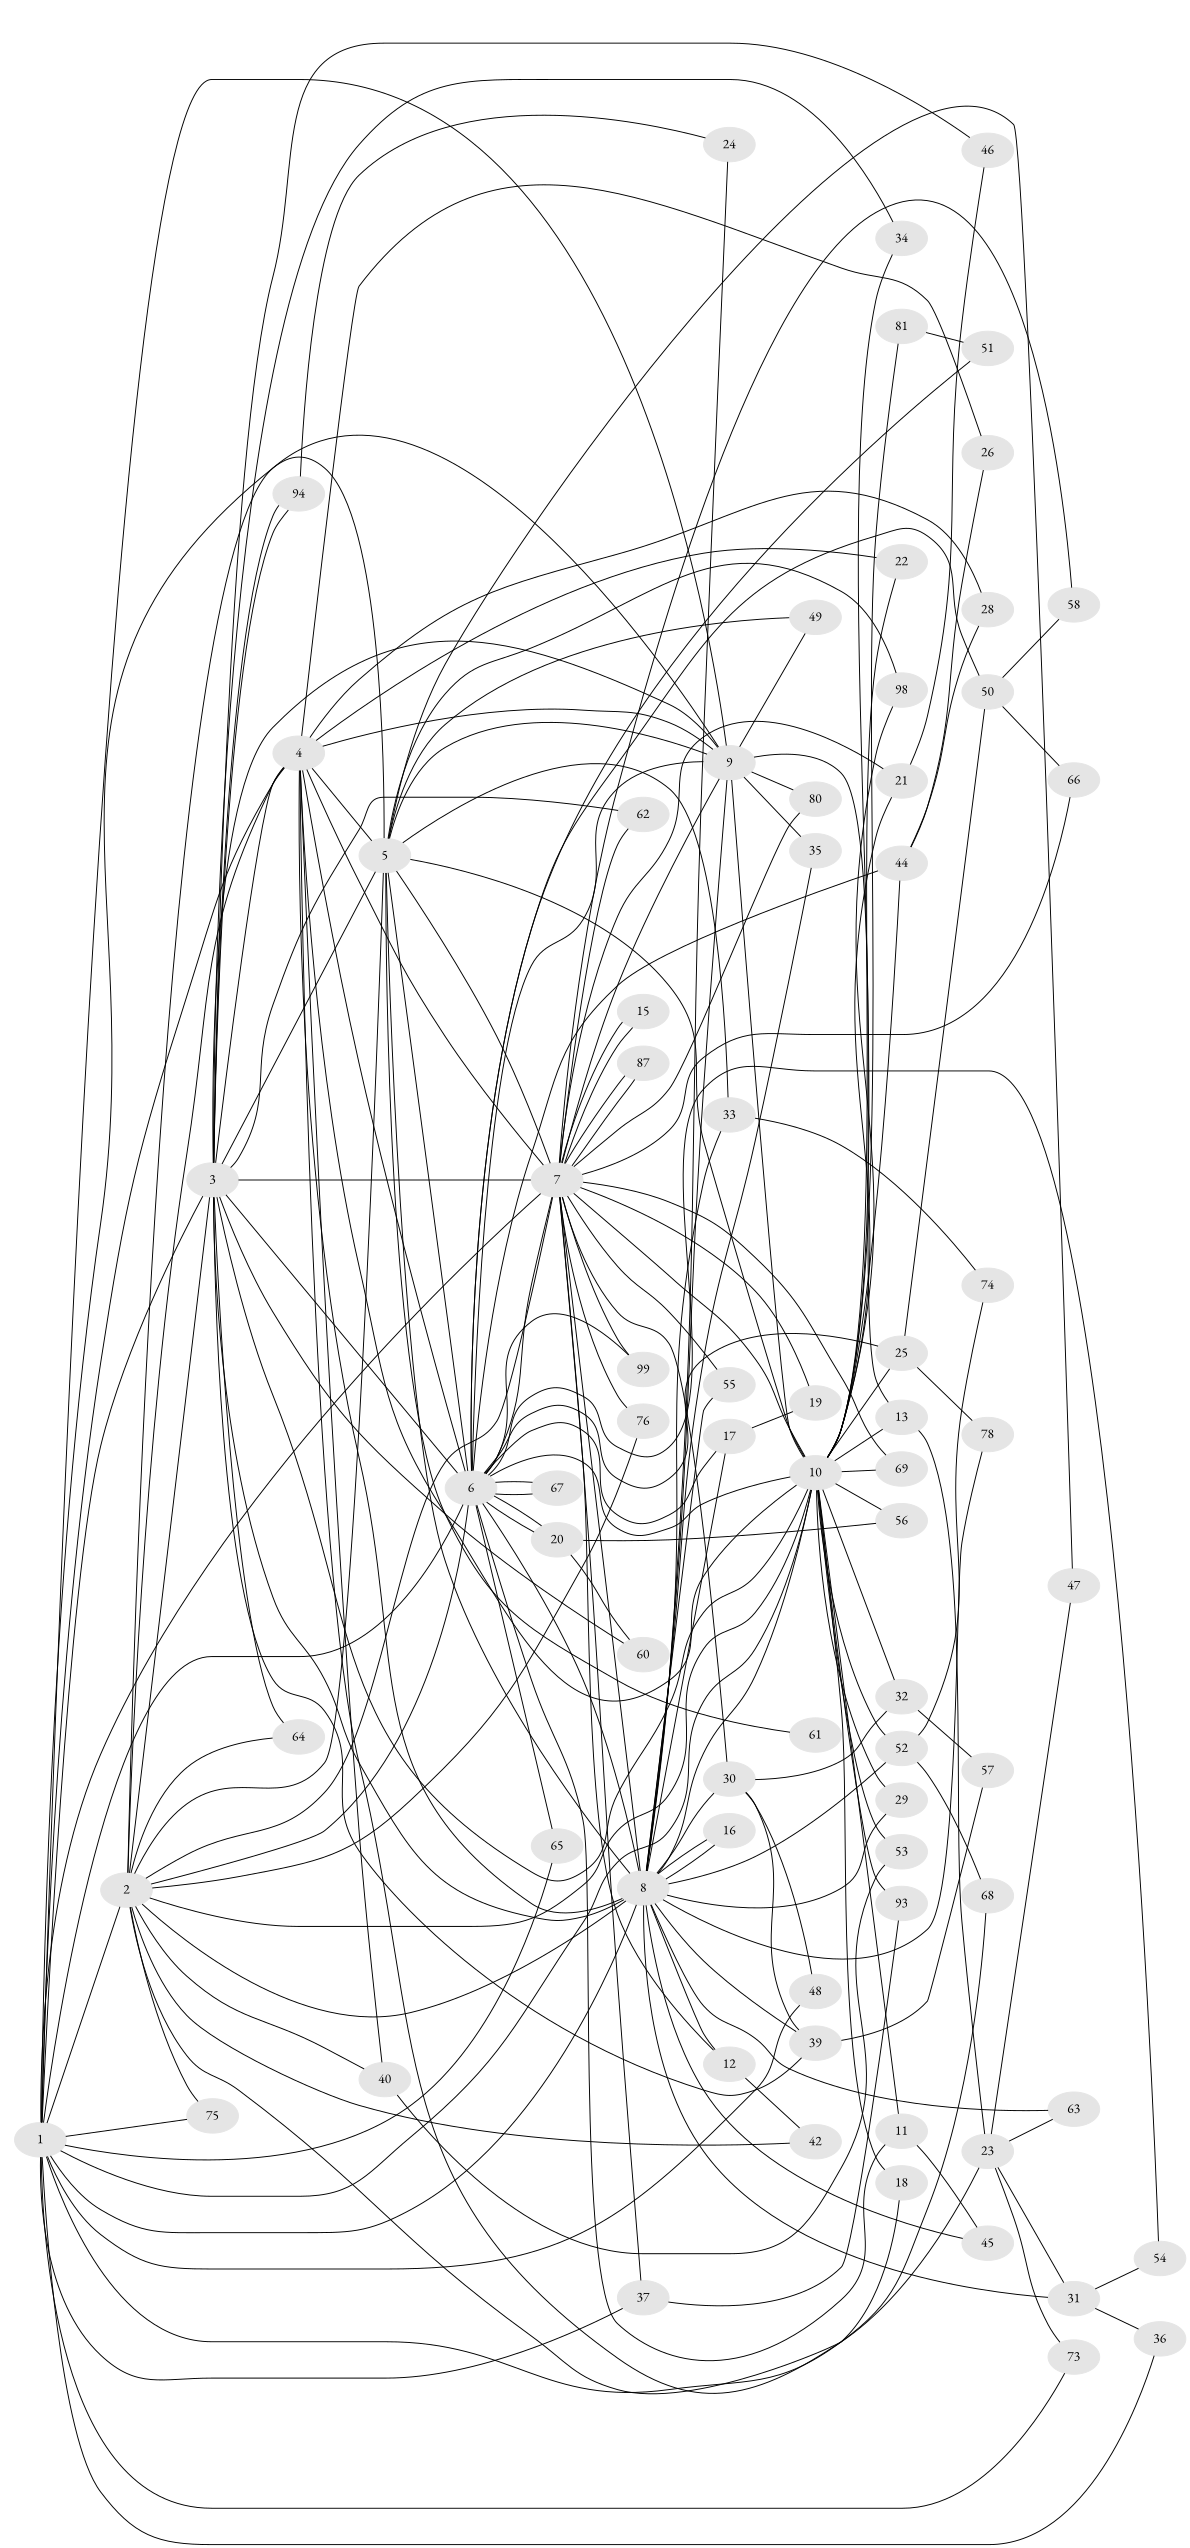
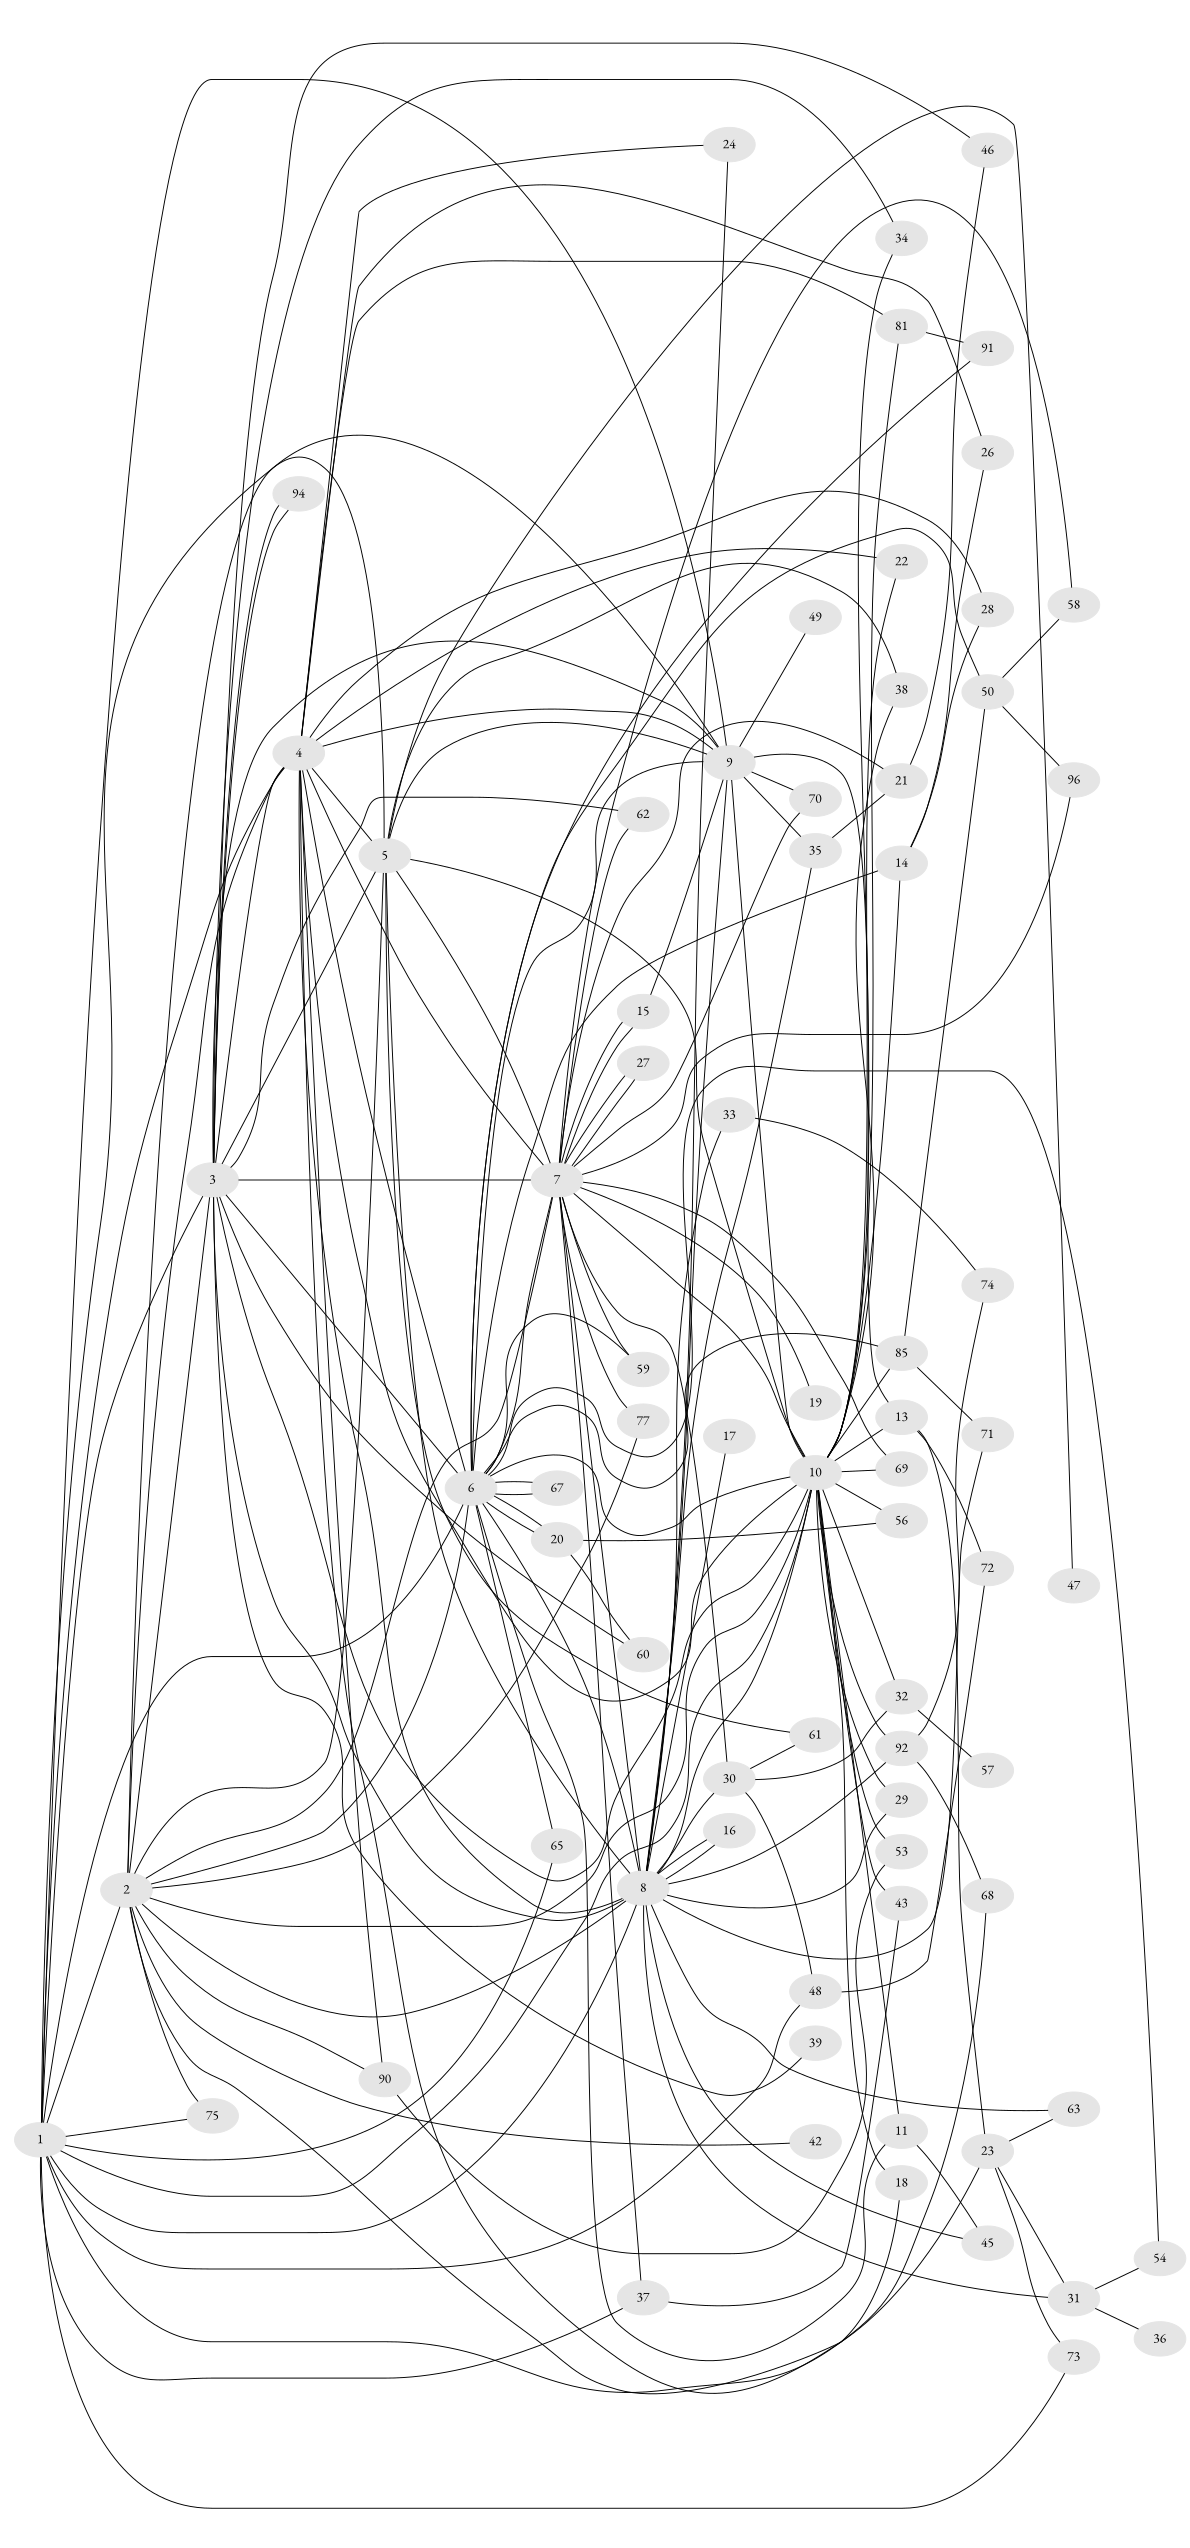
(380, 160) -> (349, 297)
none -> (410, 278)
(988, 348) -> (988, 348)
(547, 665) -> none
(902, 690) -> (902, 690)
(1074, 780) -> (1074, 780)
(668, 788) -> none
(816, 799) -> (816, 799)
(902, 863) -> (902, 863)
(626, 965) -> (688, 888)
(643, 1063) -> (643, 1063)
(860, 1094) -> (851, 822)
(428, 1172) -> none
(902, 1353) -> (902, 1353)
(643, 1369) -> (643, 1369)
(729, 1385) -> none
(772, 1420) -> none
(643, 1421) -> (643, 1421)
(988, 1435) -> (988, 1435)
(621, 1517) -> none
none -> (988, 1569)
(183, 1605) -> none
(299, 1737) -> none
(902, 1748) -> (902, 1748)
(1031, 1868) -> none
(902, 1903) -> (902, 1903)
(772, 1917) -> (773, 1757)
(944, 1941) -> none
(719, 1975) -> none
(729, 2064) -> none
(385, 2080) -> (385, 2080)
(498, 2545) -> none
